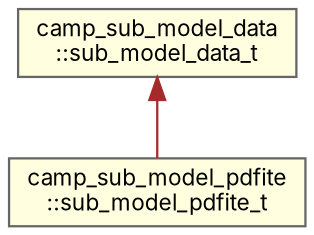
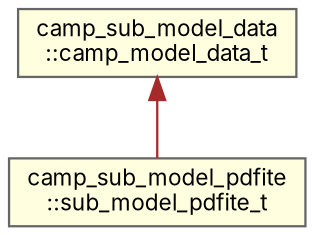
(157, 43) -> (157, 43)
